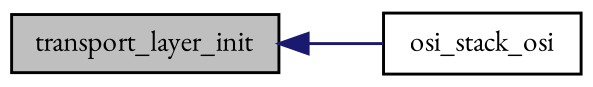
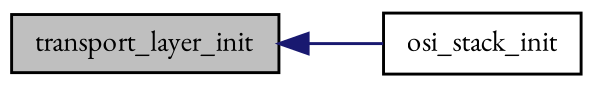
(482, 44) -> (482, 44)
